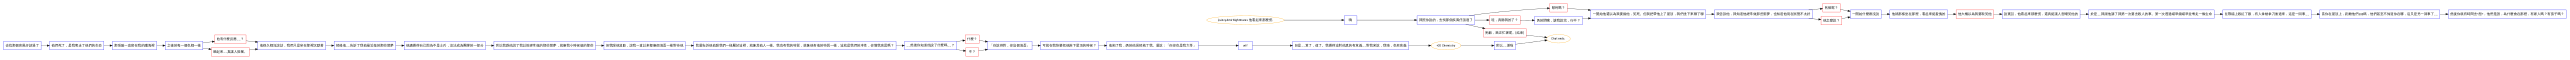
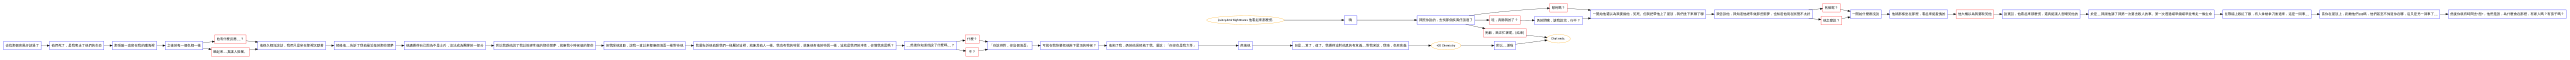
(1245, 46) -> (1245, 46)
